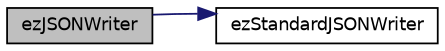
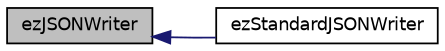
(175, 14) -> (193, 38)
